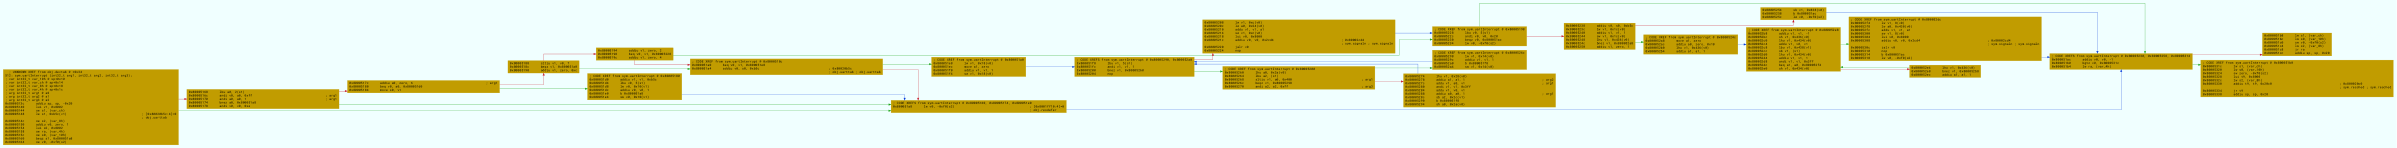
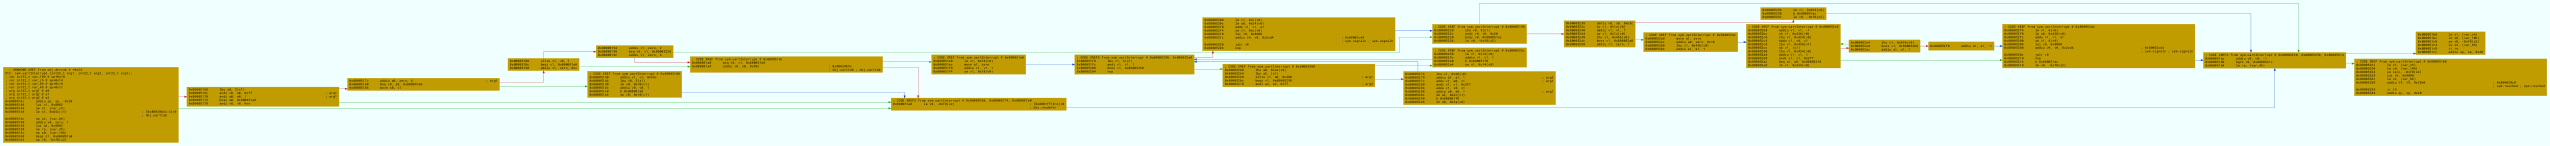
none -> (1961, 46)
